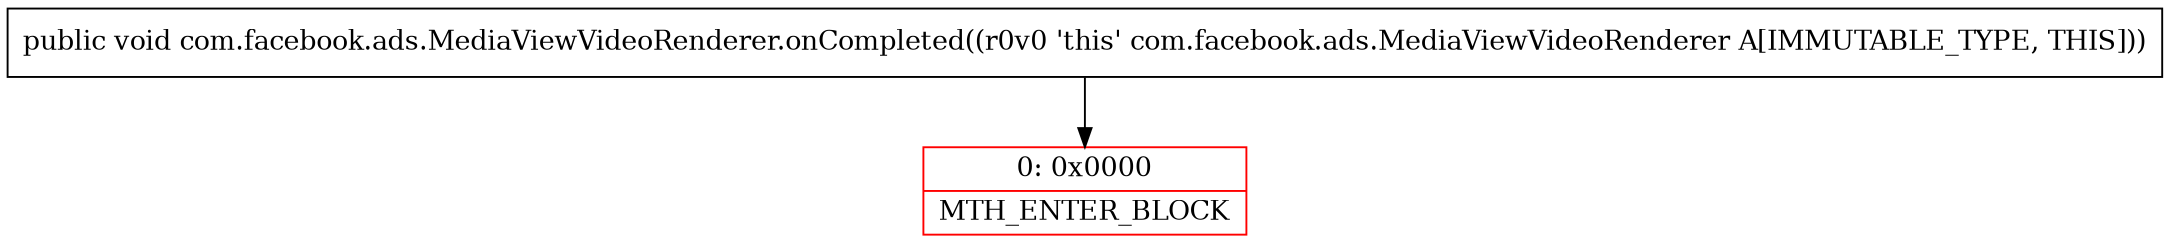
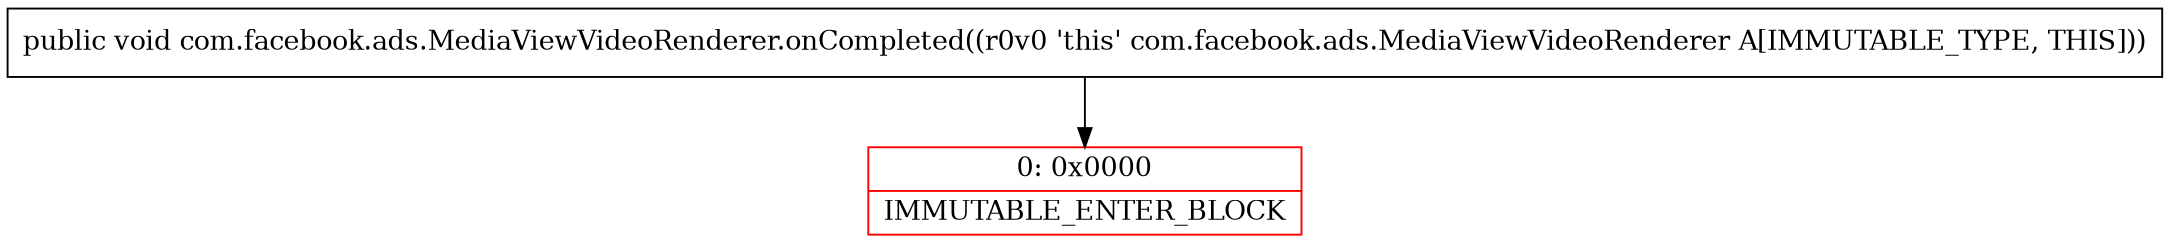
(1085, 212) -> (1085, 212)
